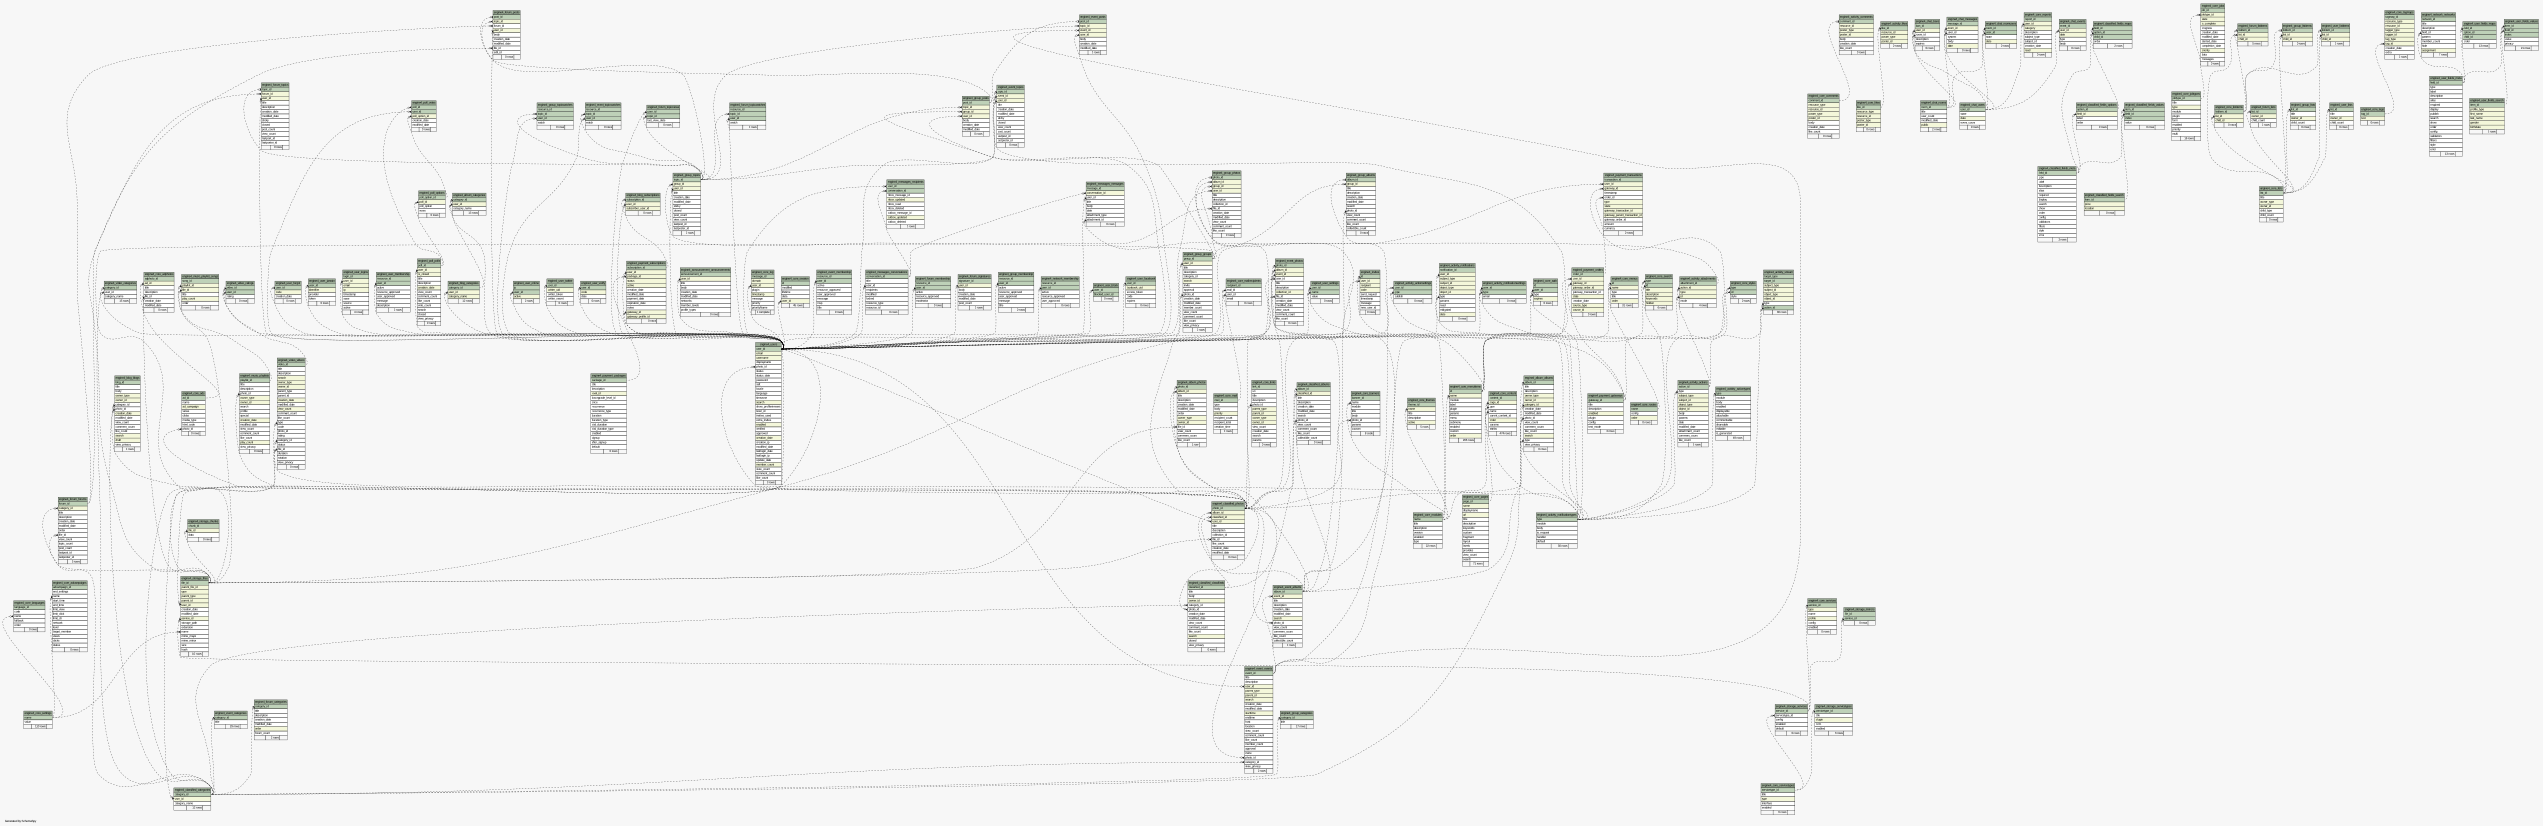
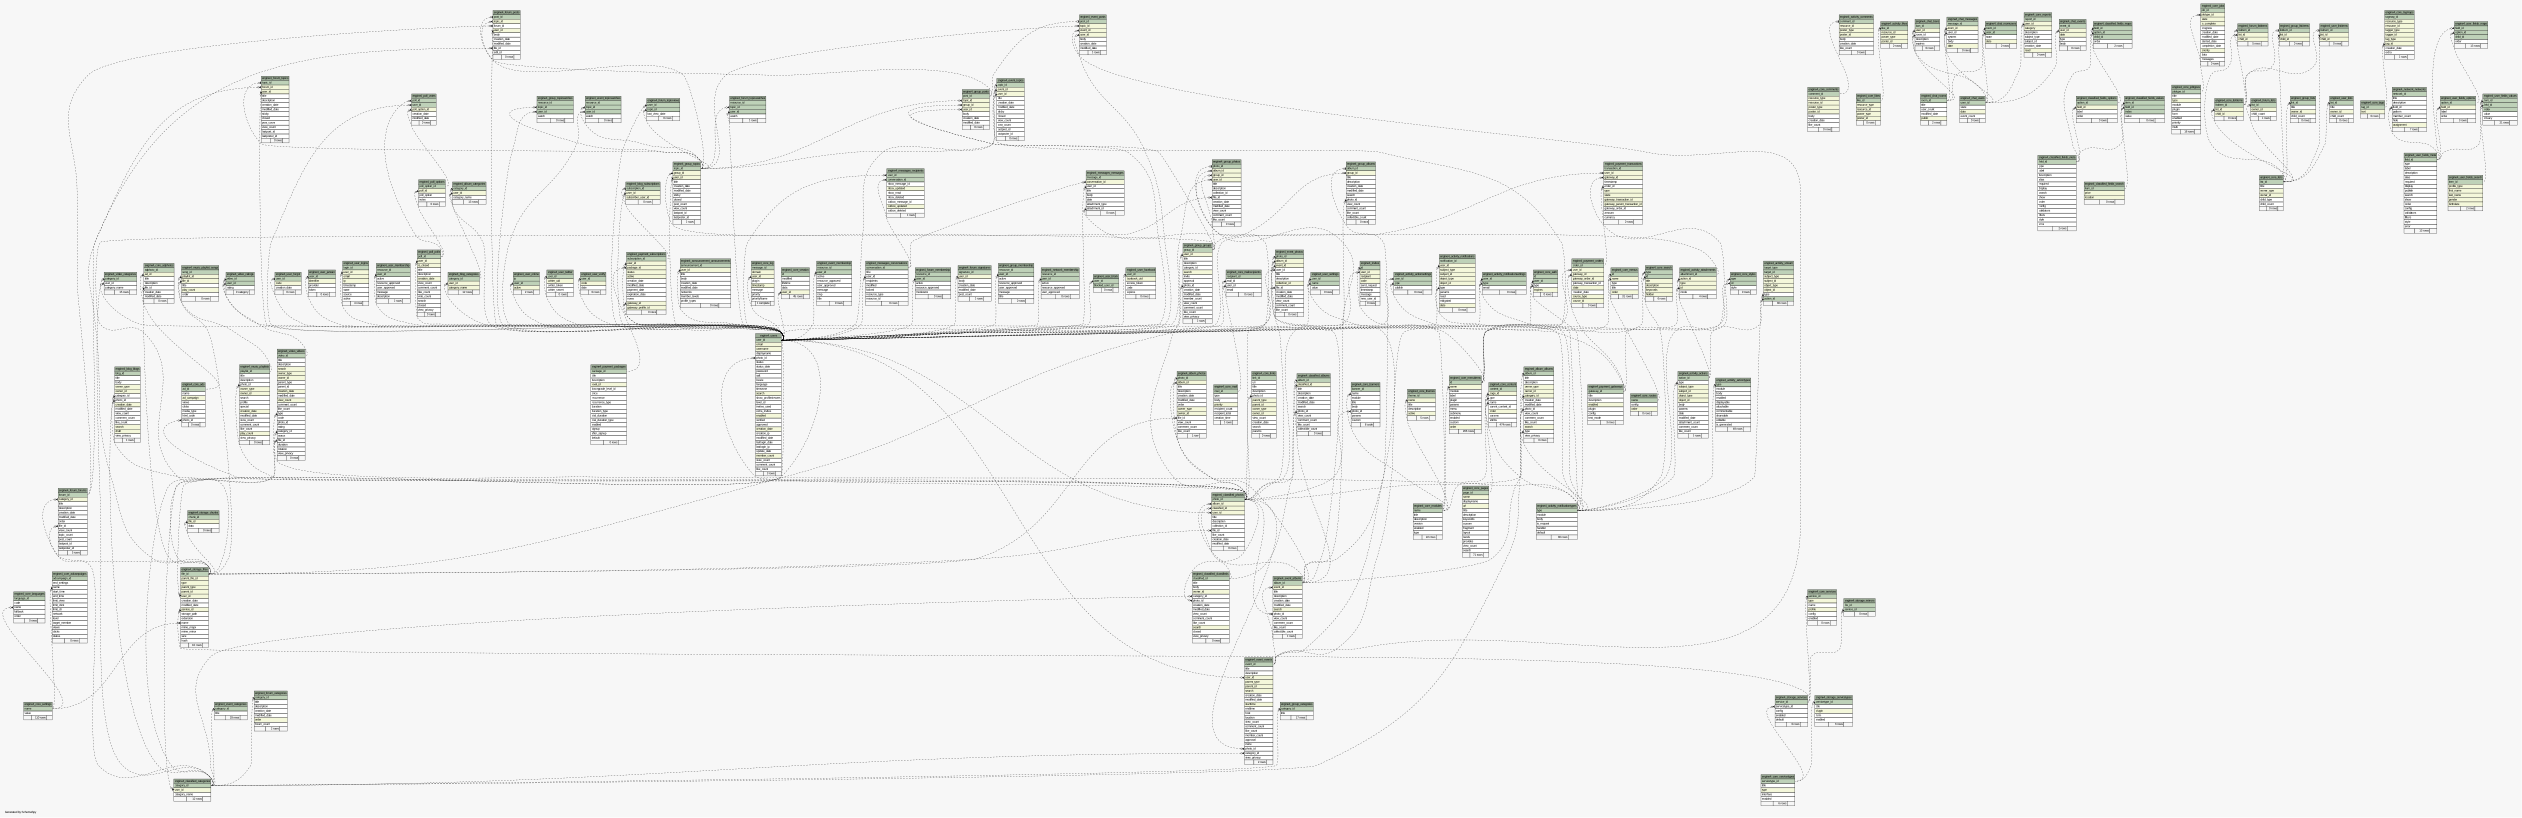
none -> (2458, 110)
(243, 301) -> (242, 292)
